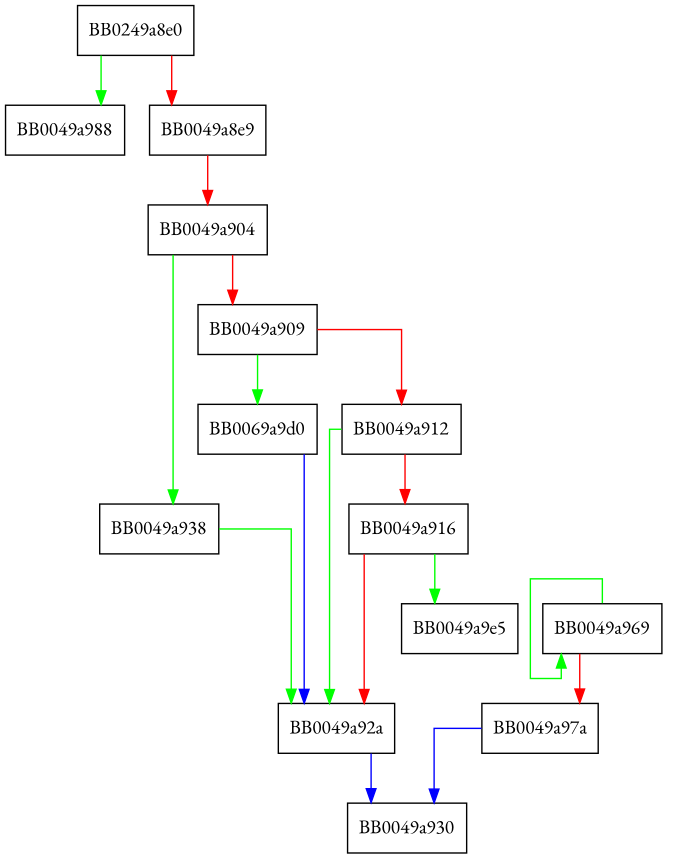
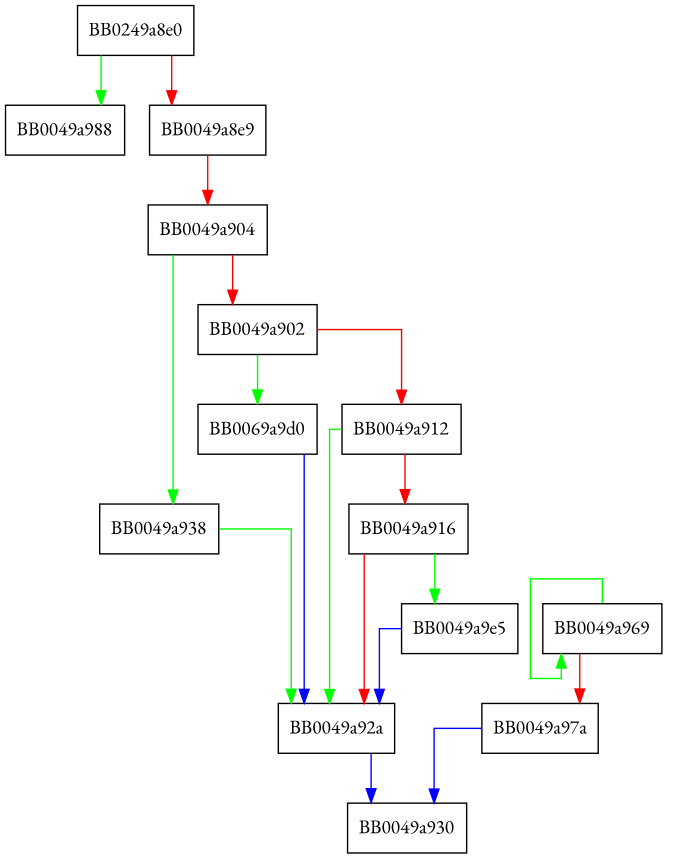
(258, 330) -> (258, 330)
none -> (379, 648)
